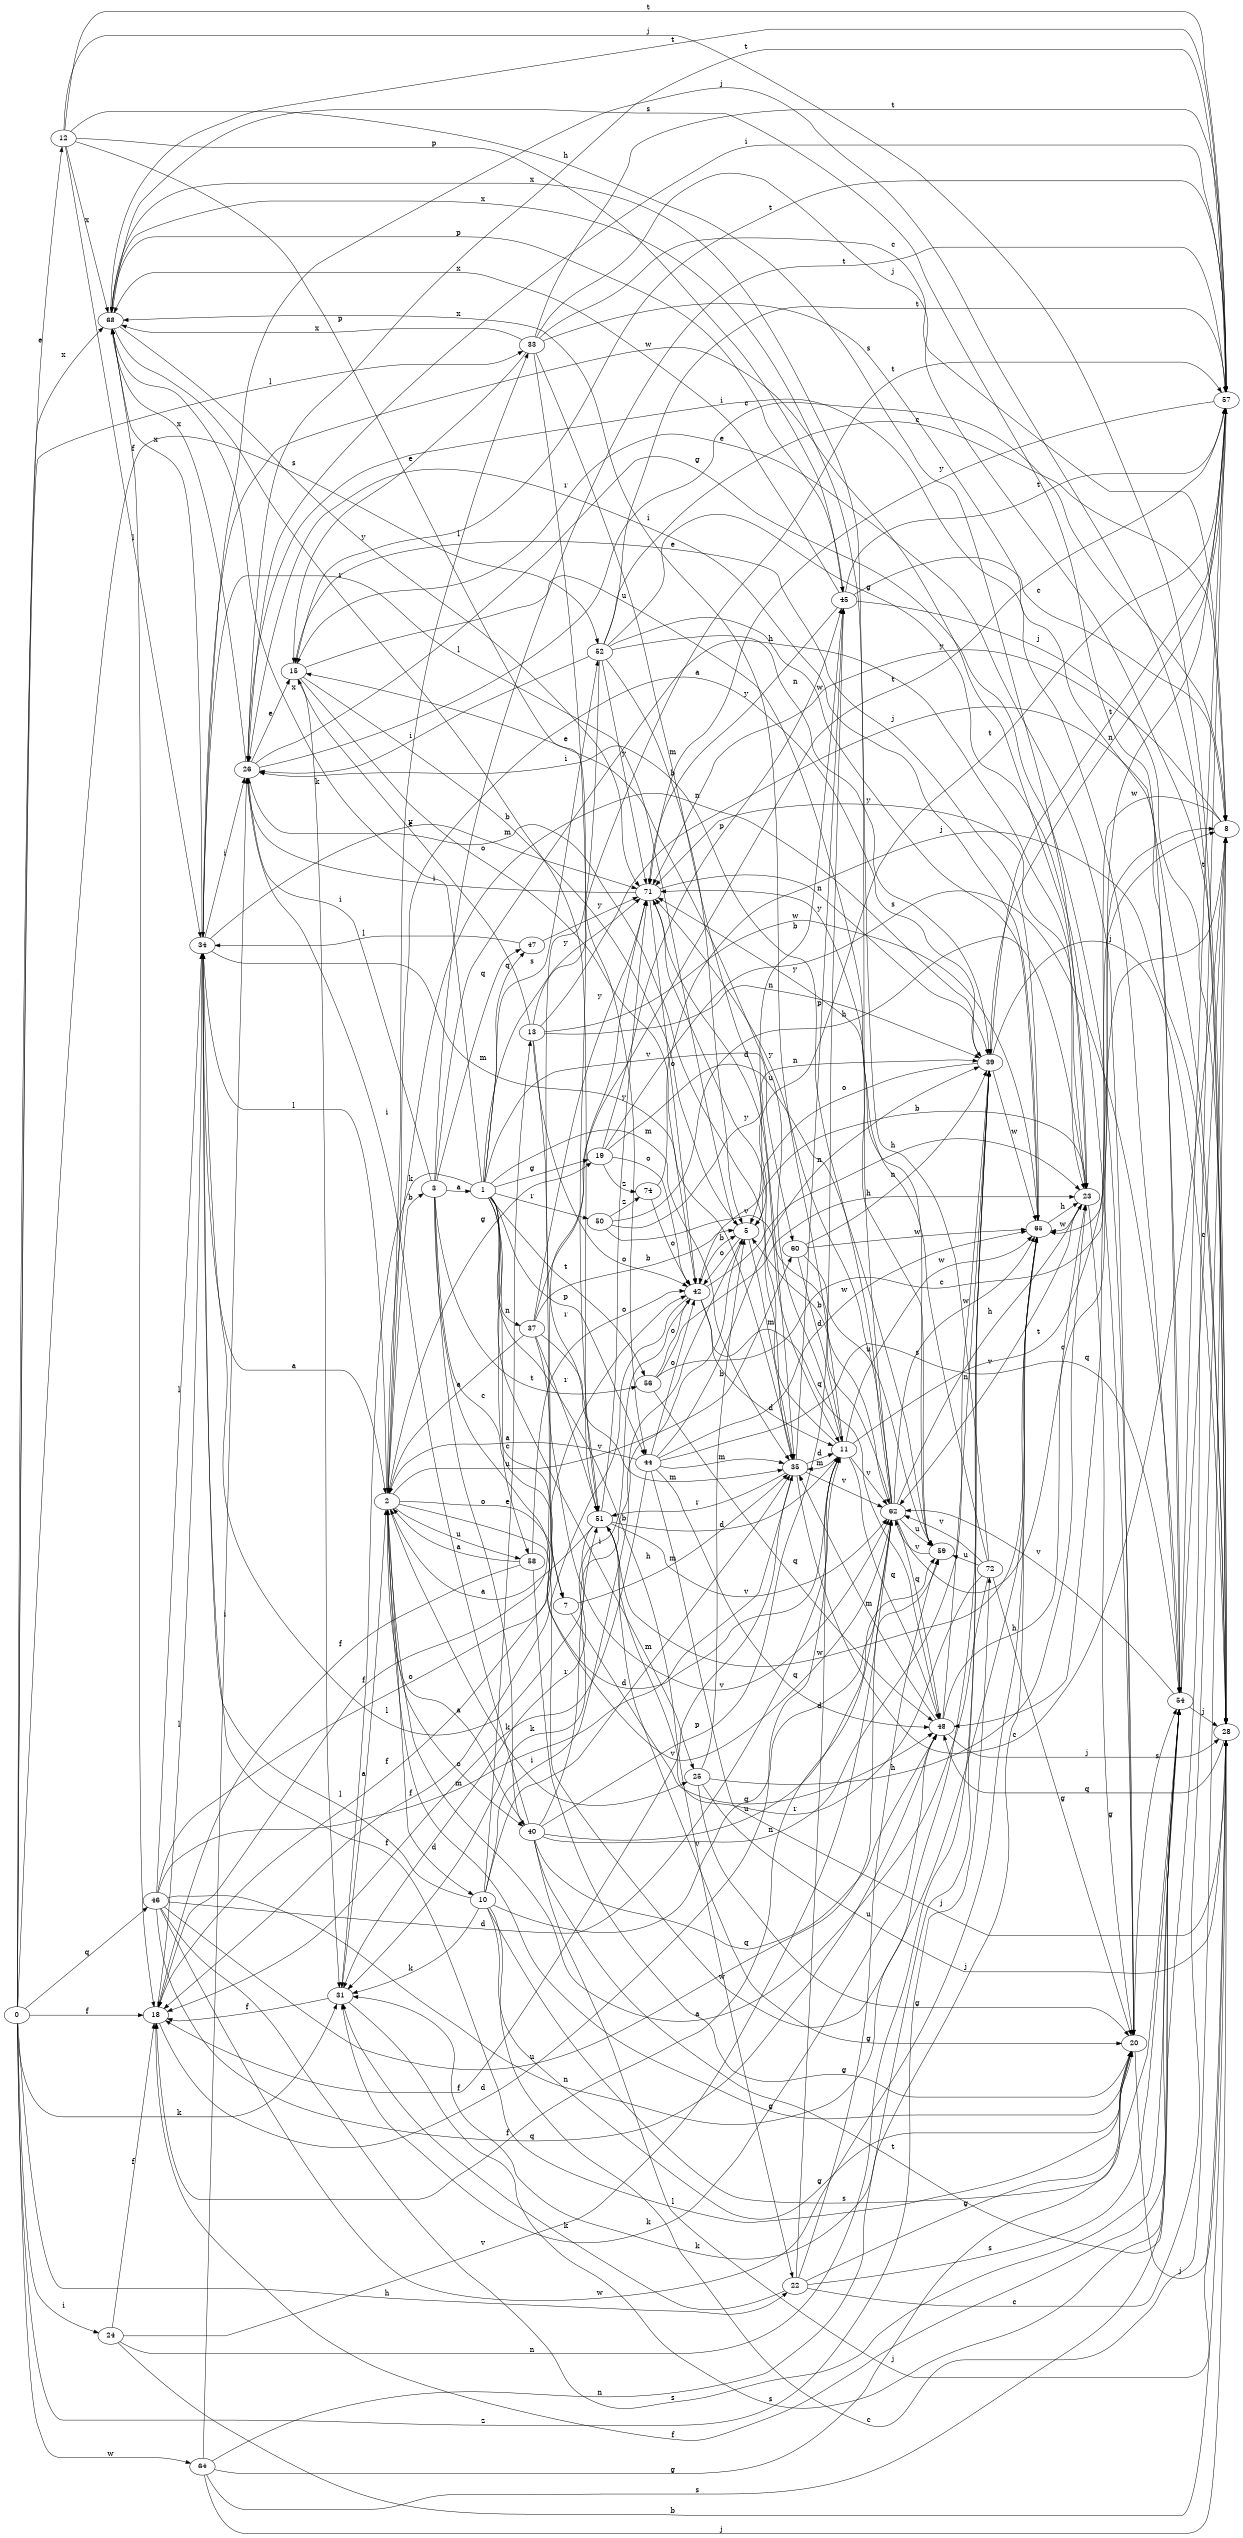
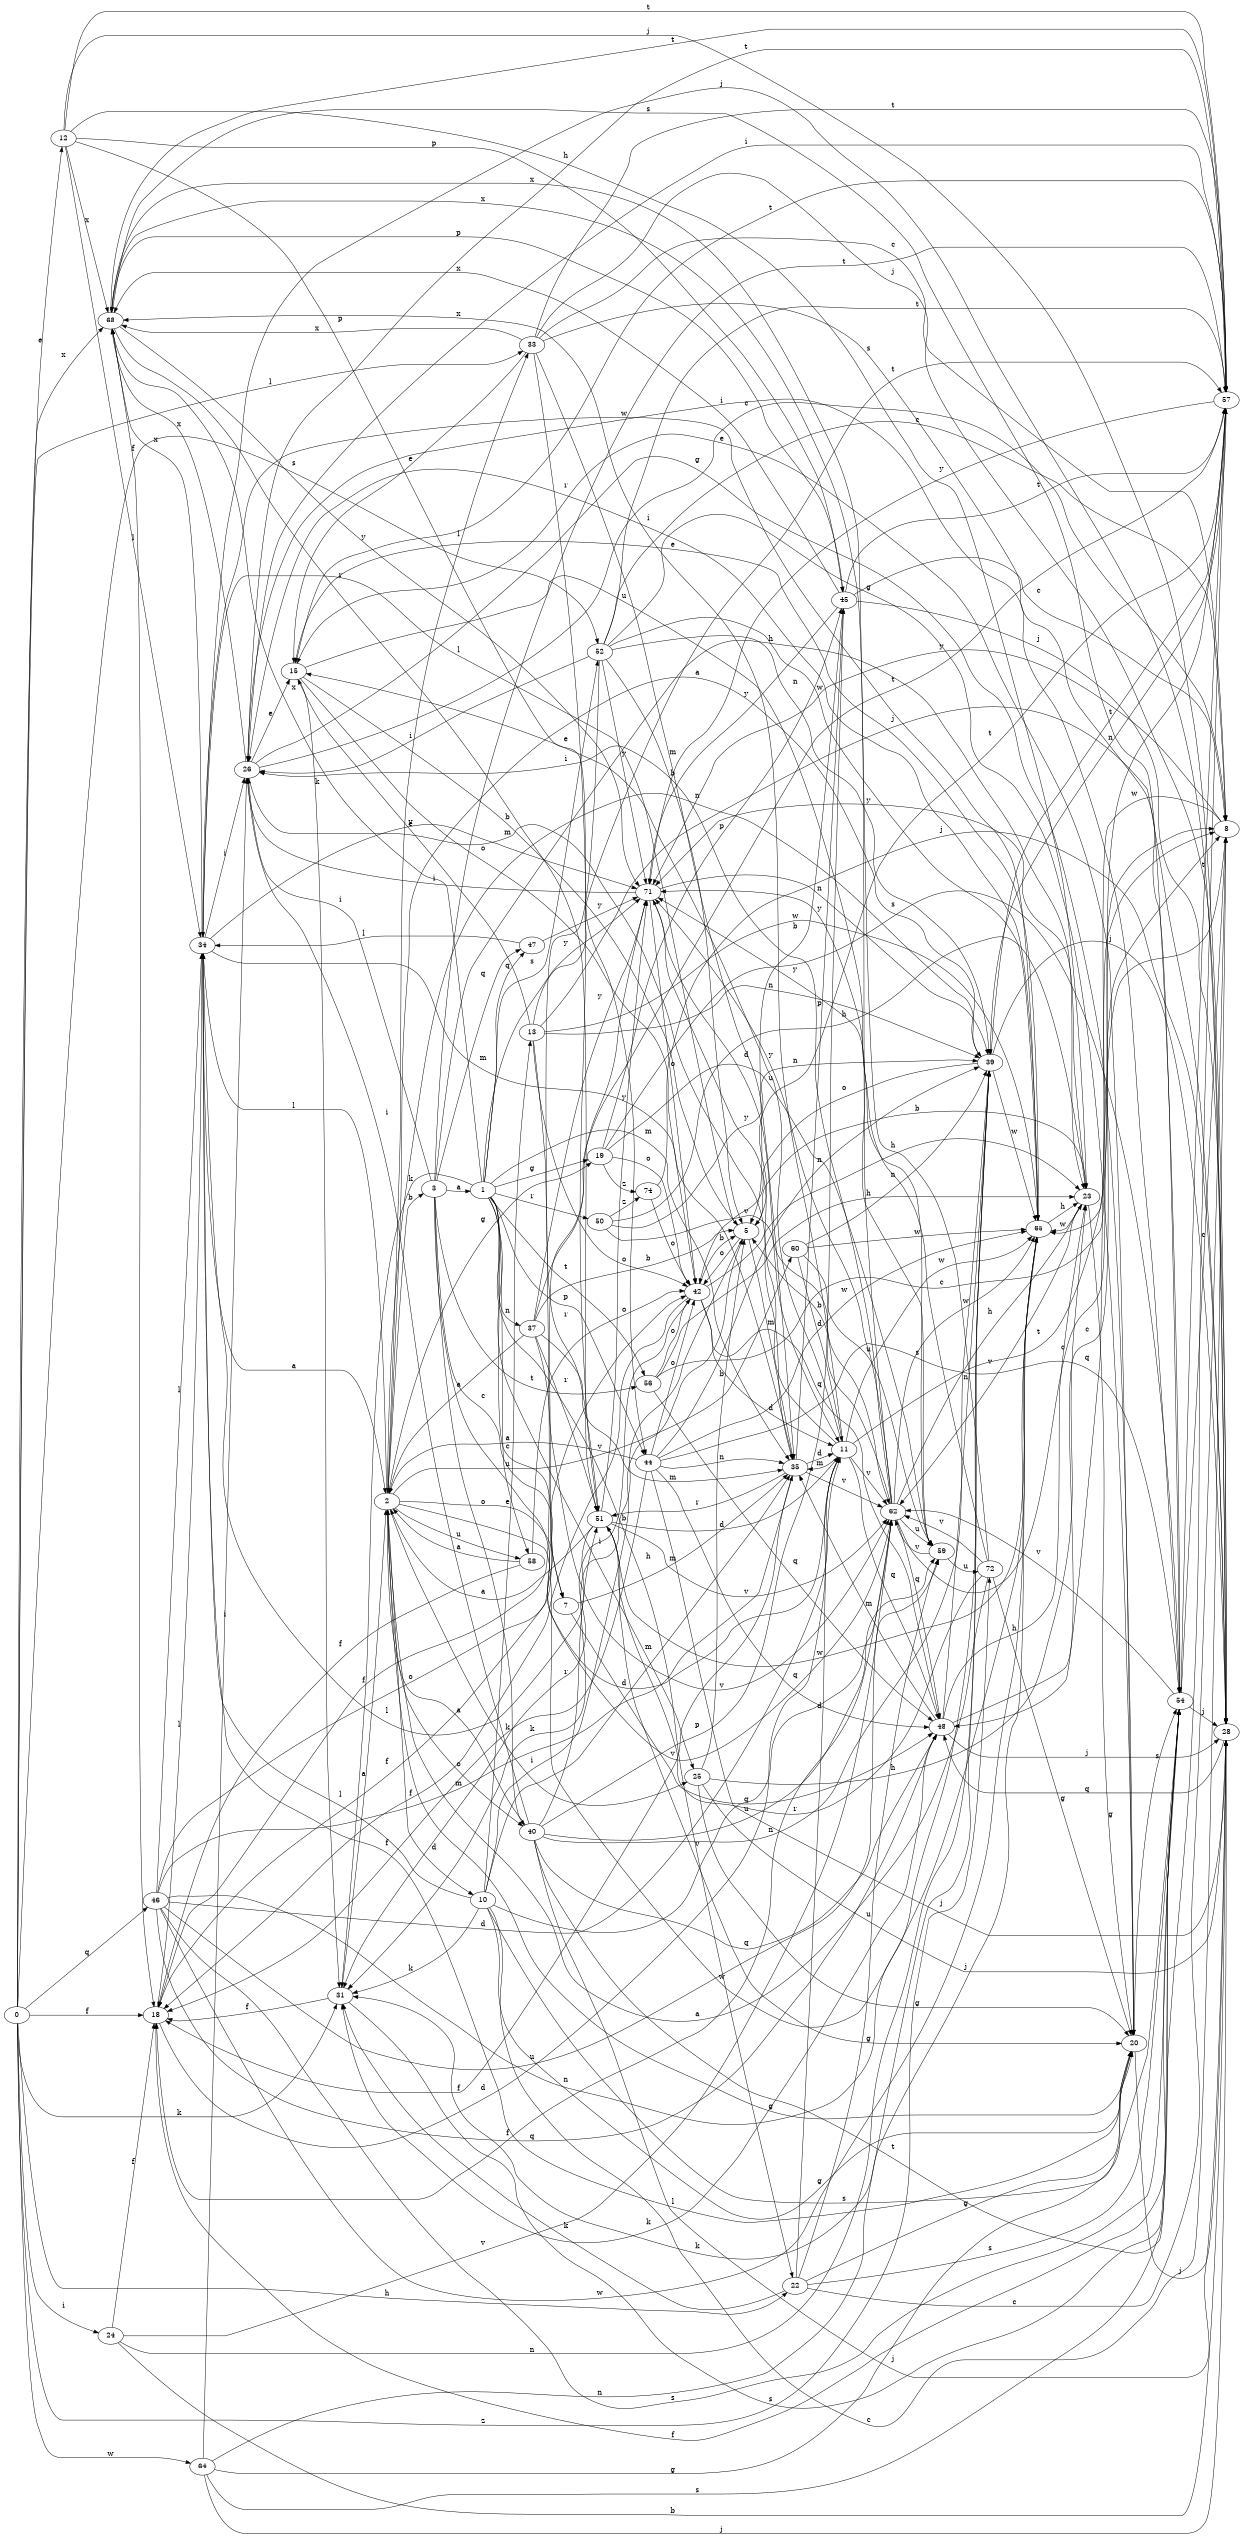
(710, 355) -> (694, 422)
(656, 1059) -> none
(722, 1457) -> (722, 1457)
(1135, 1505) -> (1105, 1307)
(968, 1561) -> (959, 1568)
(696, 2016) -> none
